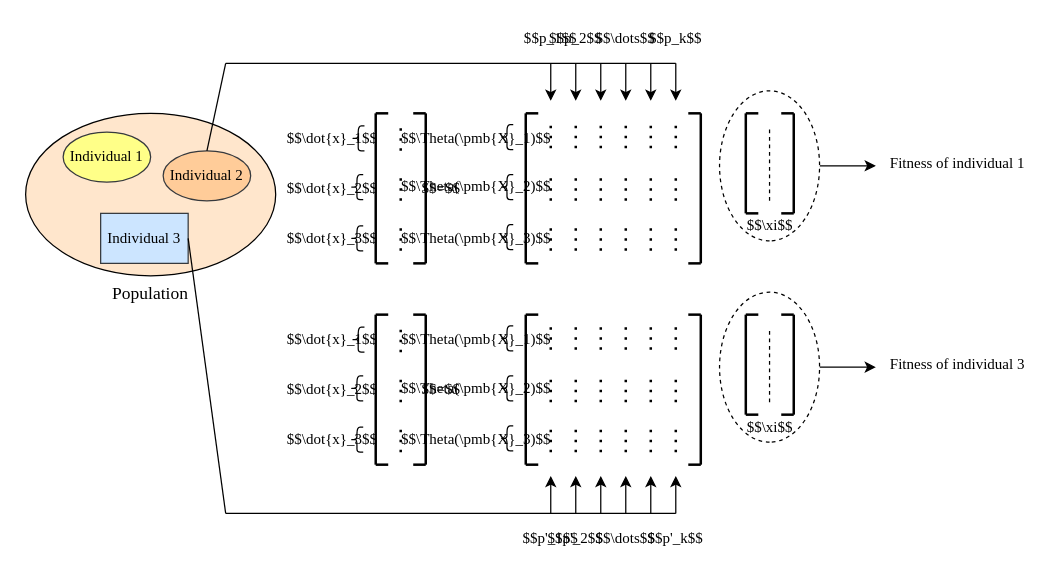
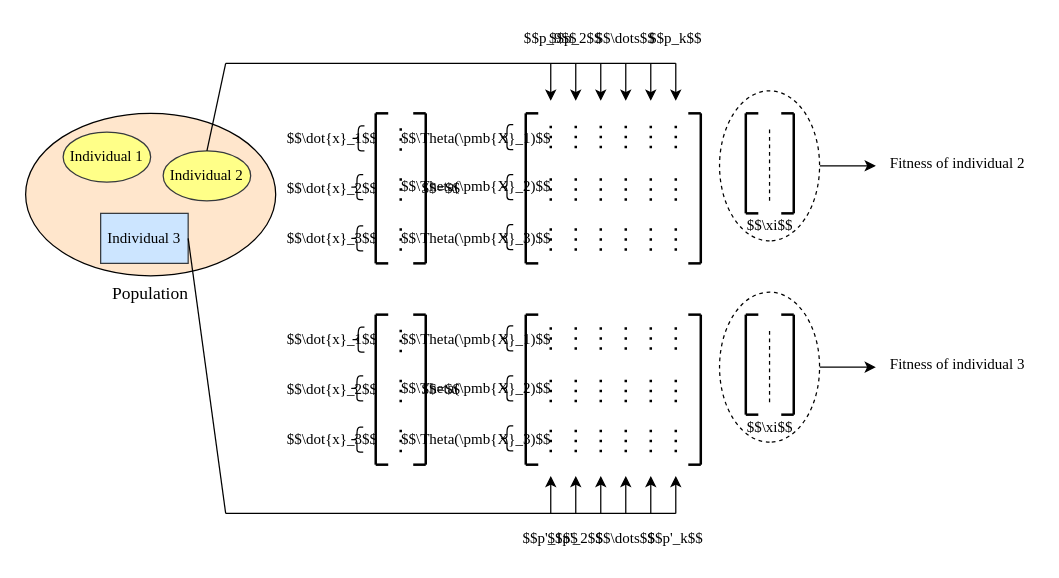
(551, 38) -> (551, 38)
(958, 163) -> (958, 163)
(207, 176) -> (207, 176)
